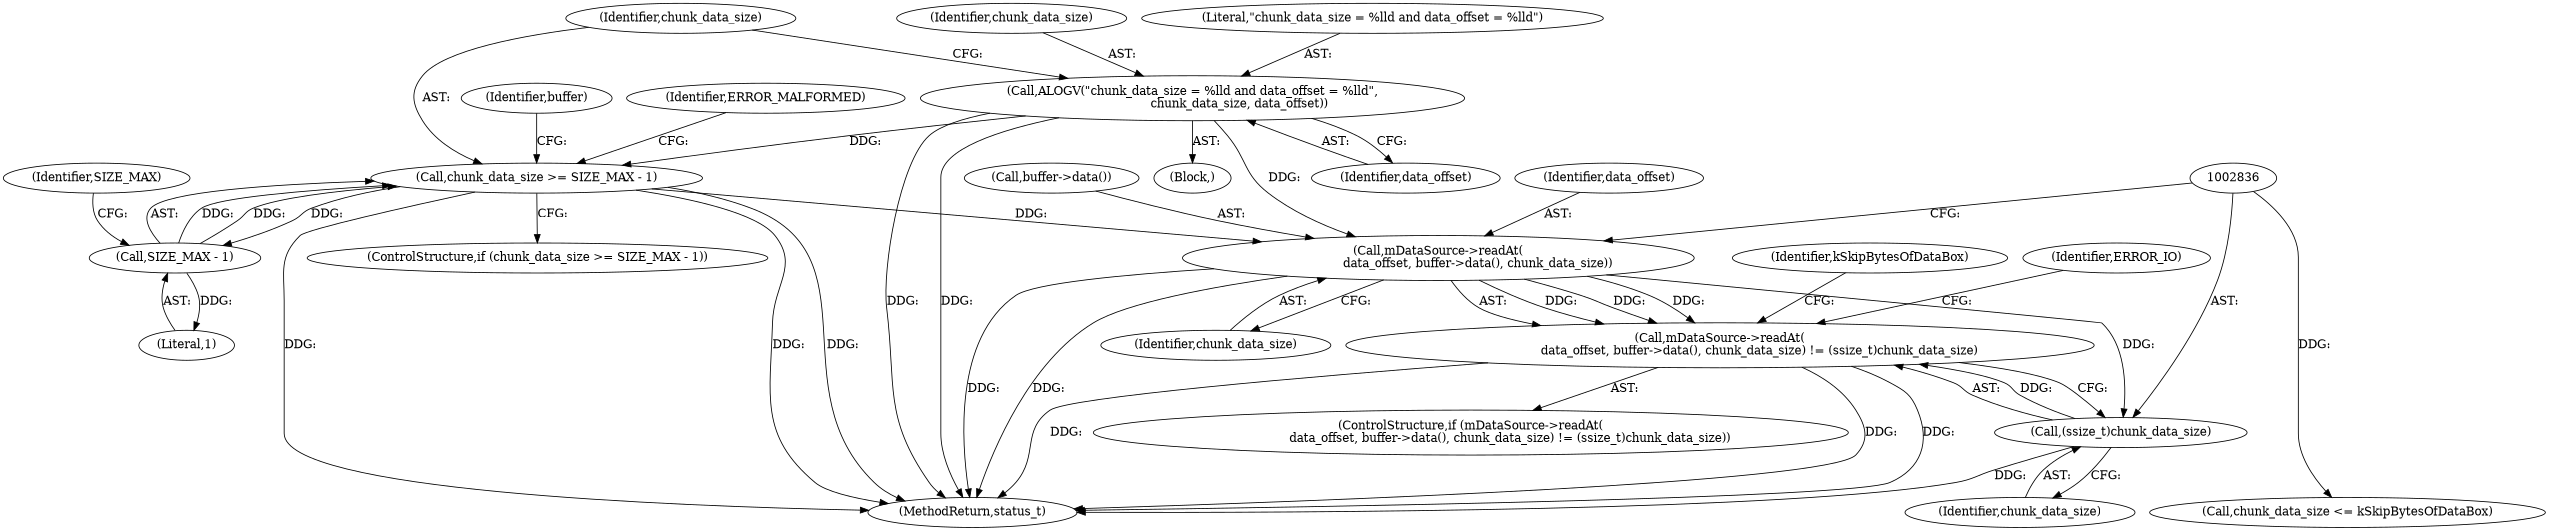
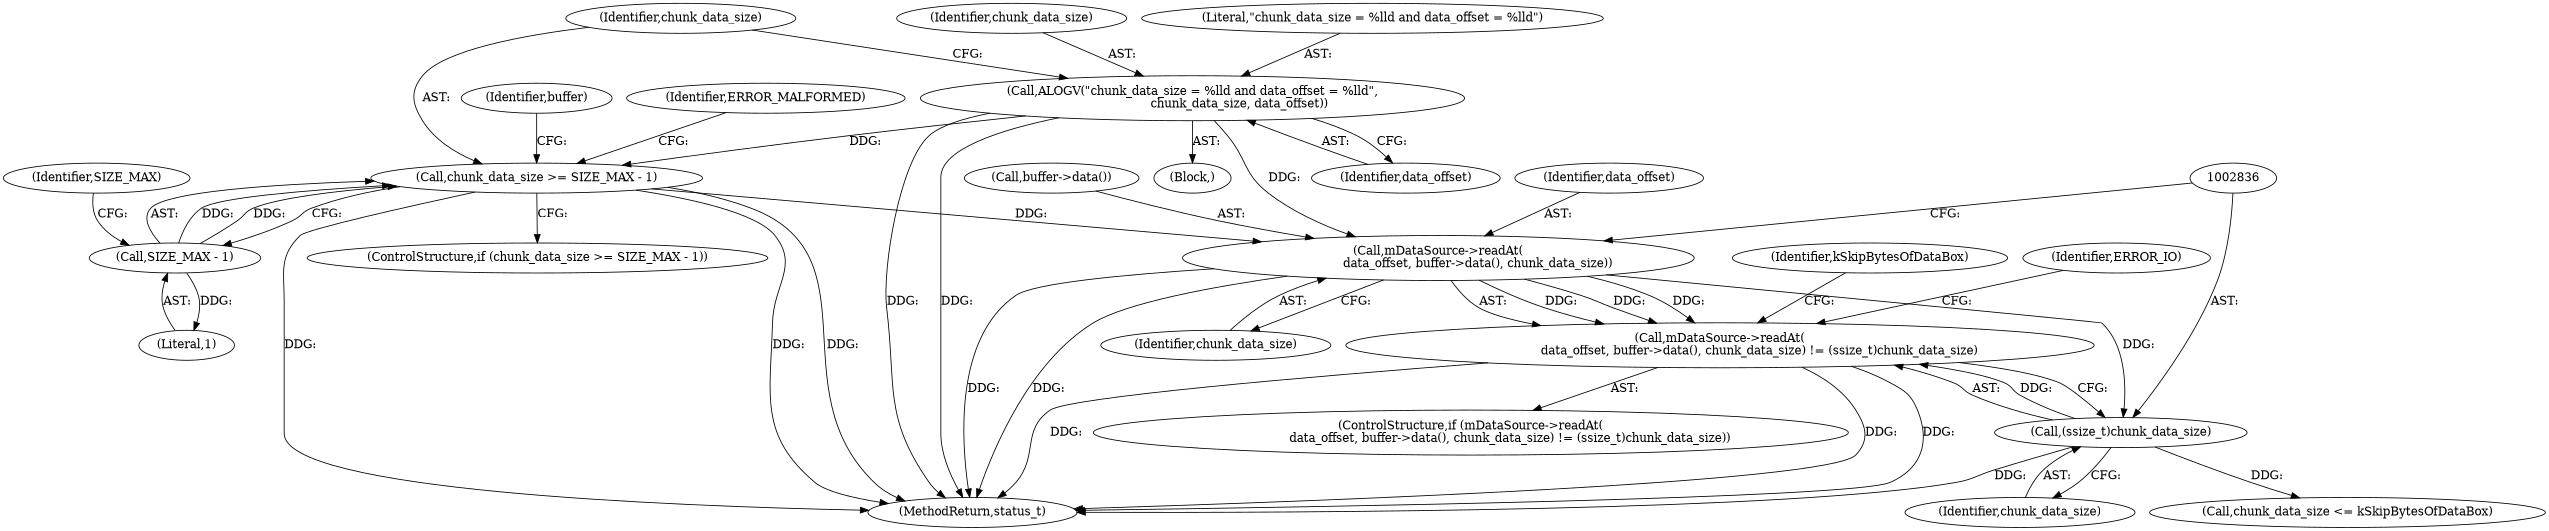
(329, 214) -> (329, 214)
(2298, 337) -> (2223, 473)
